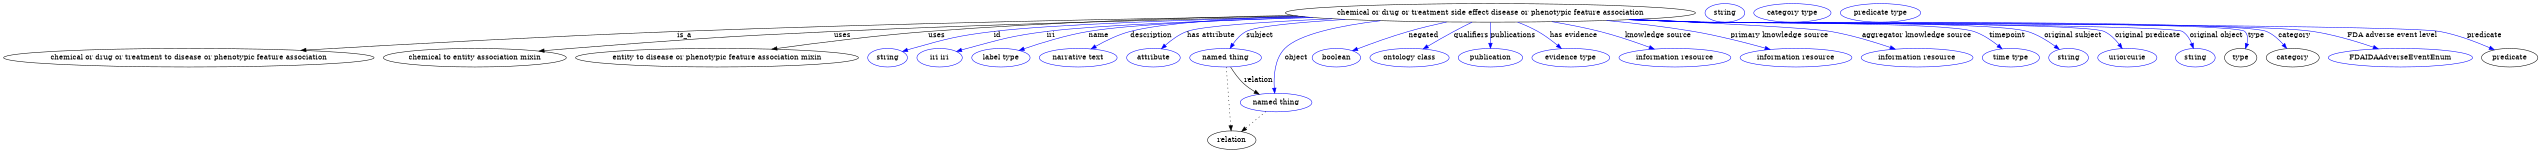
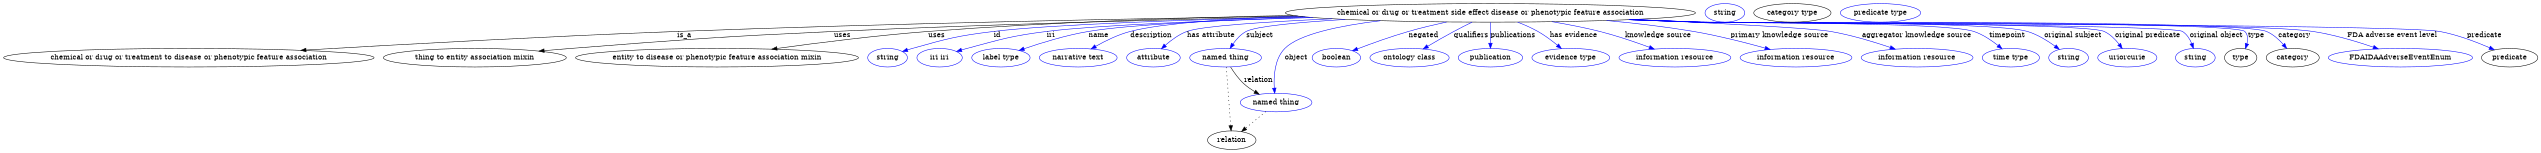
(1792, 13) -> (1792, 13)
(475, 58) -> (475, 58)
